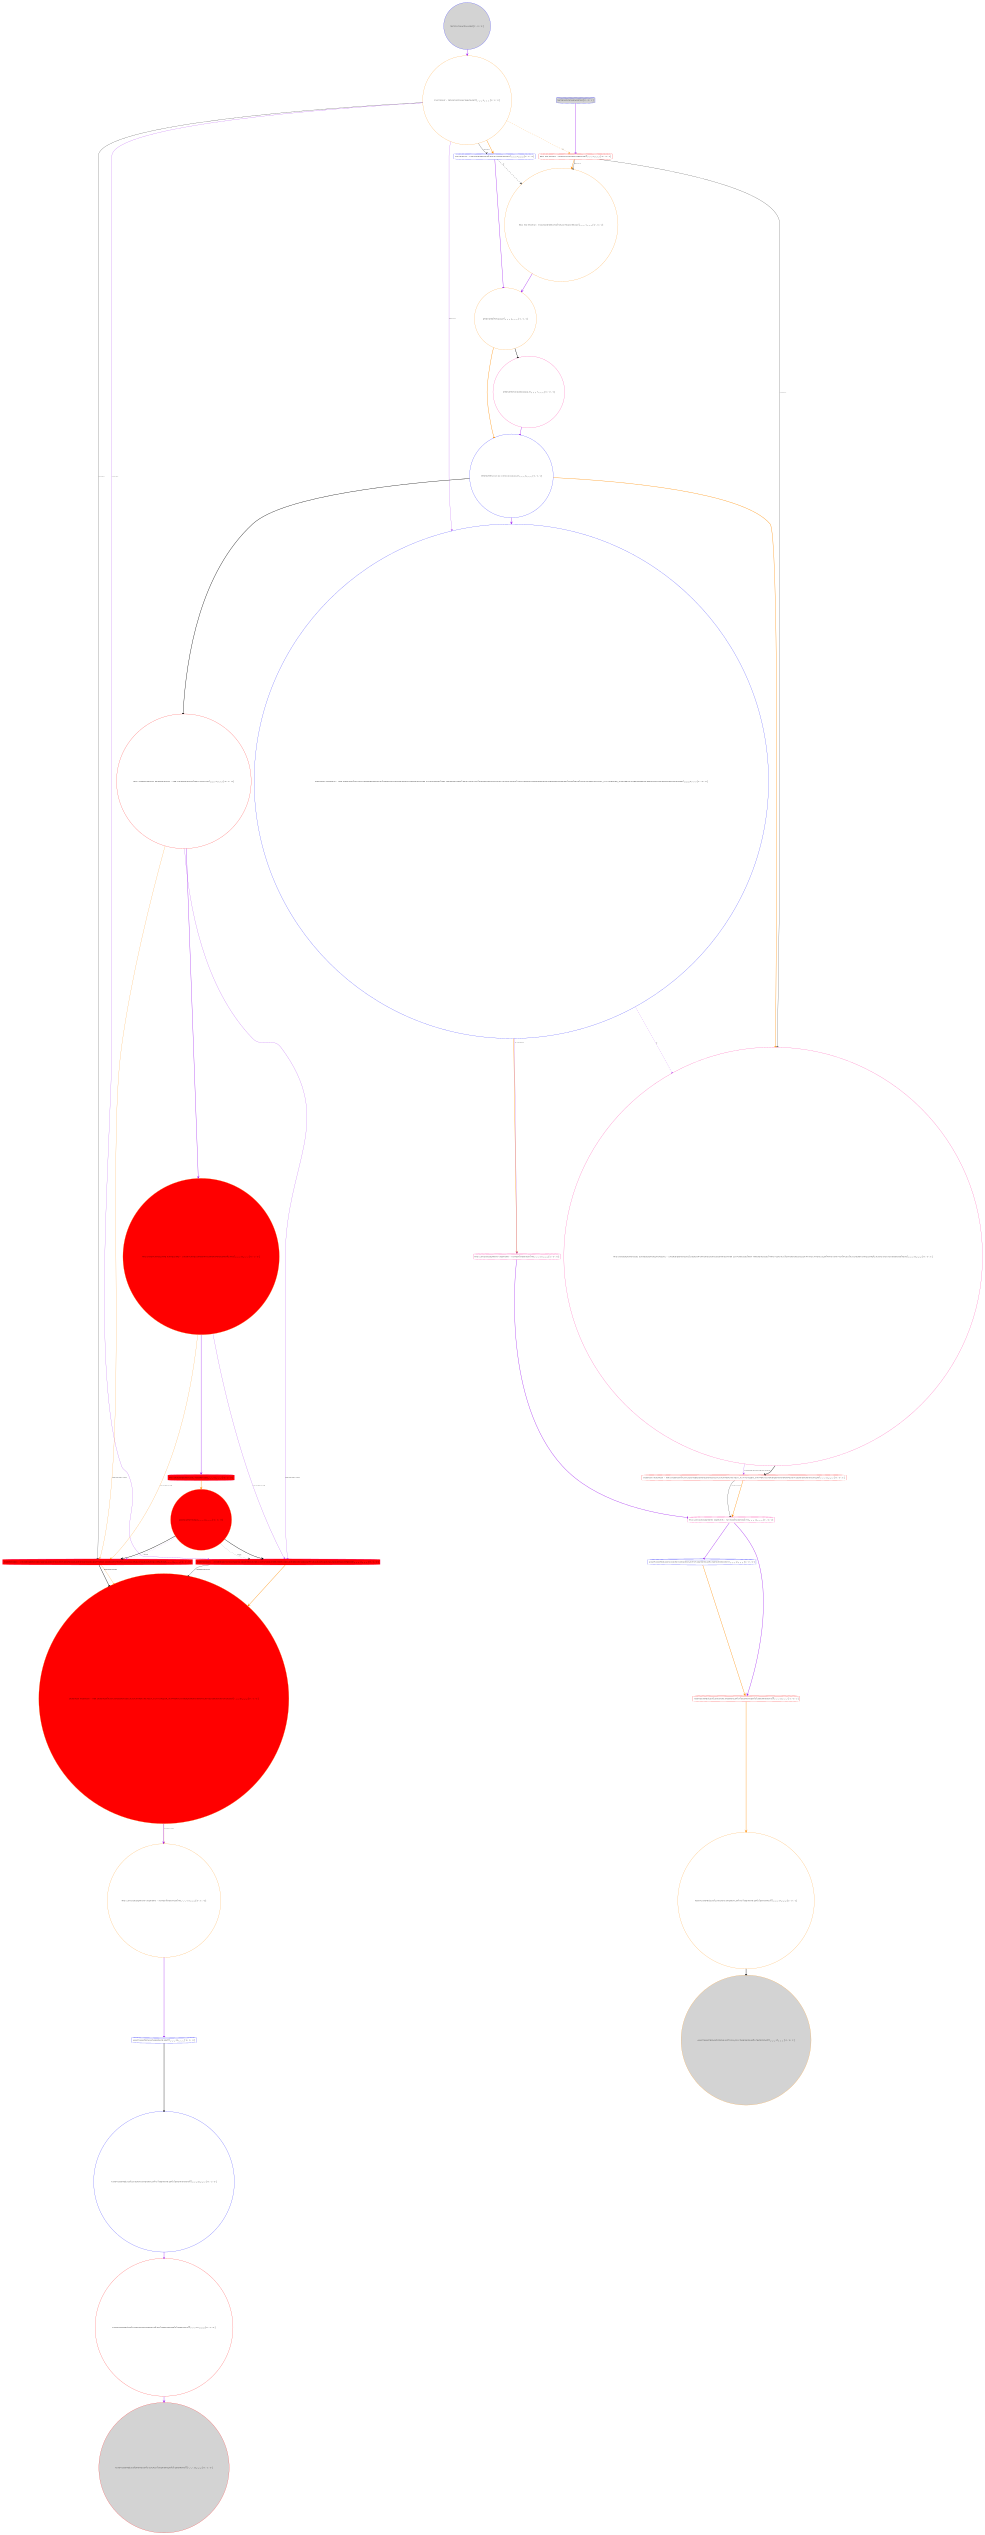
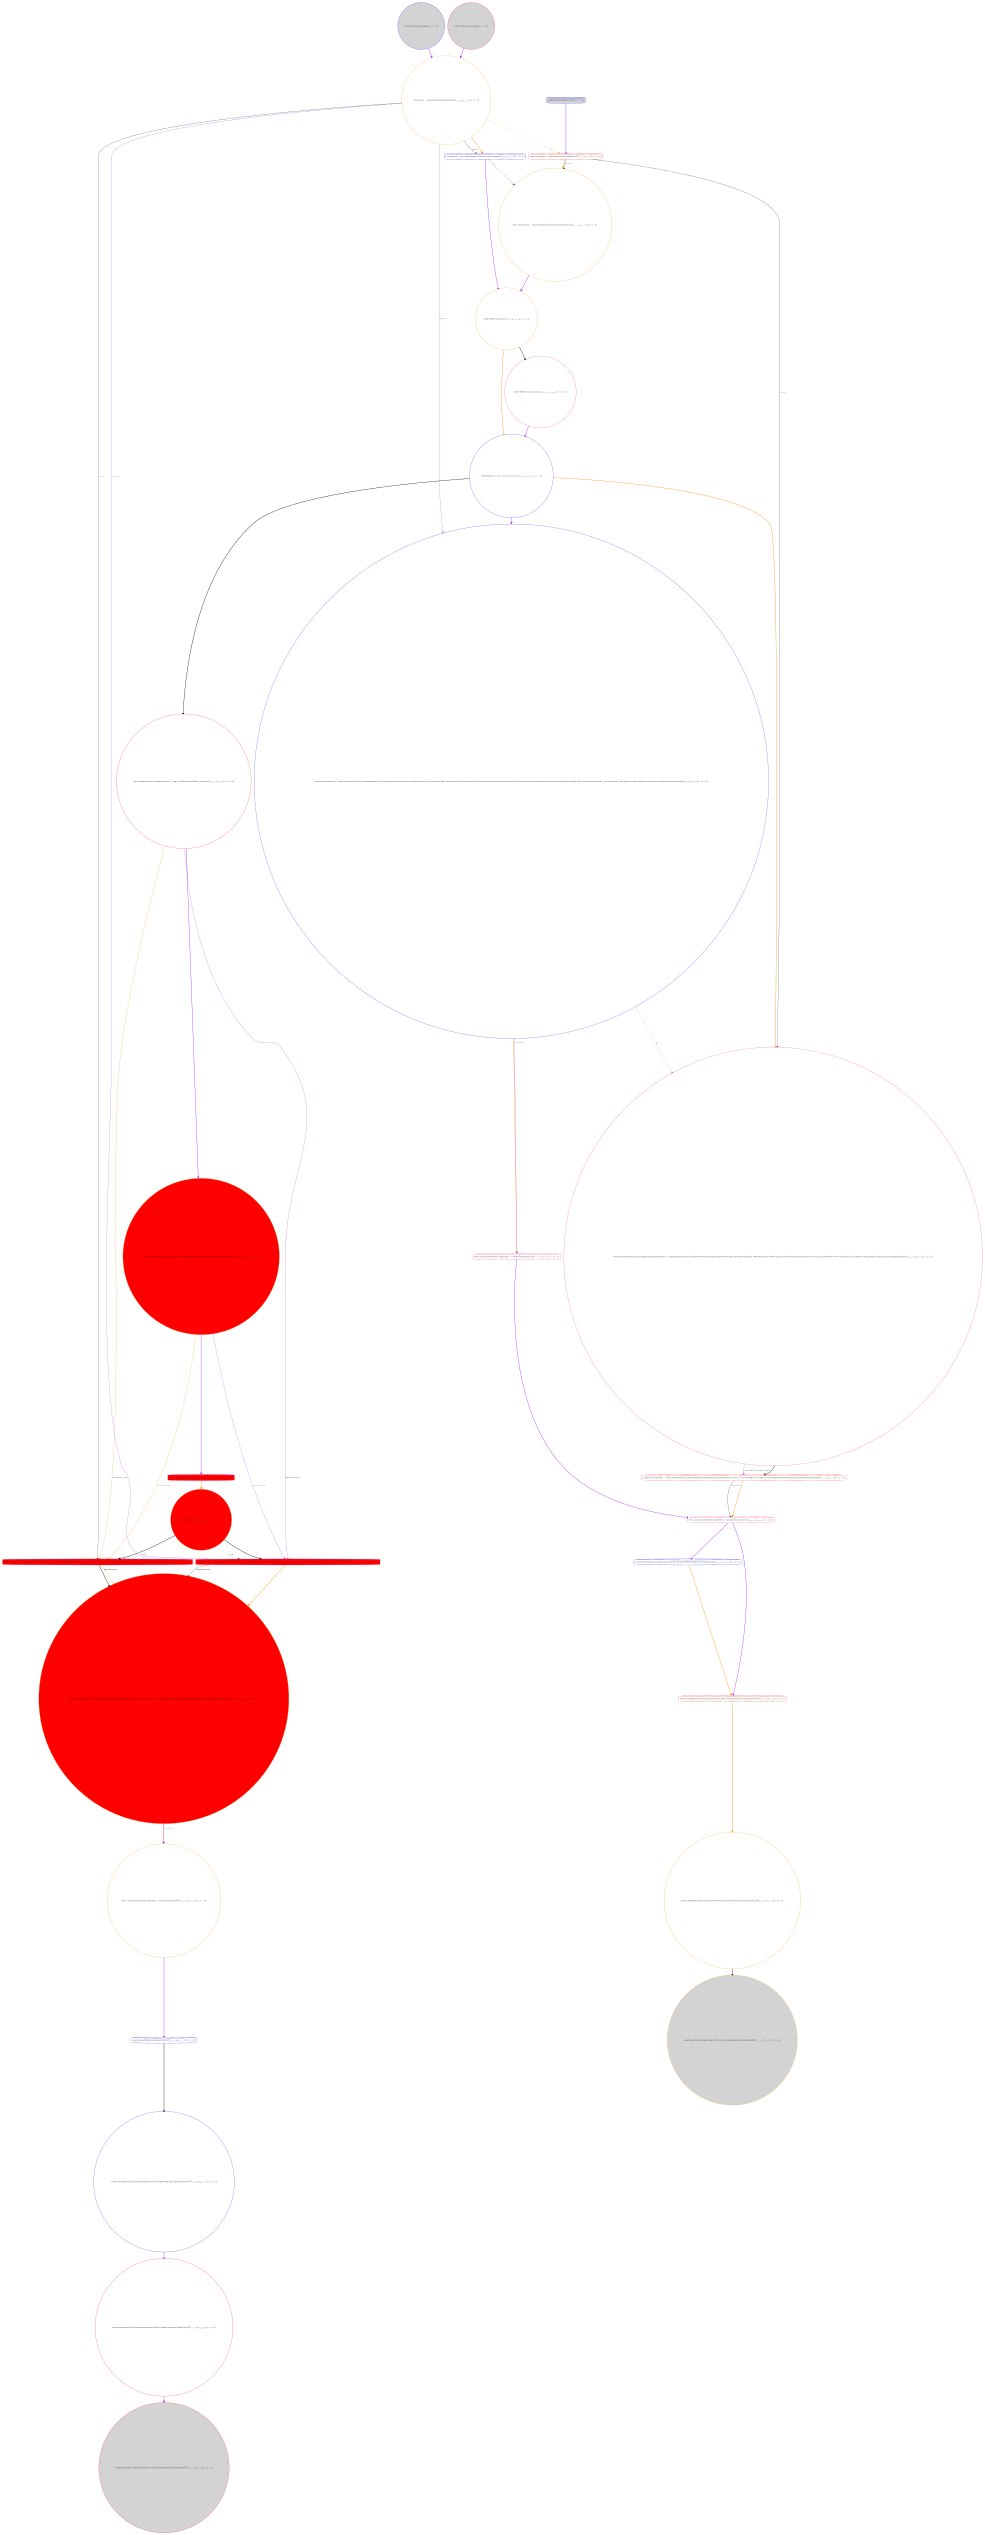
none -> (471, 26)
